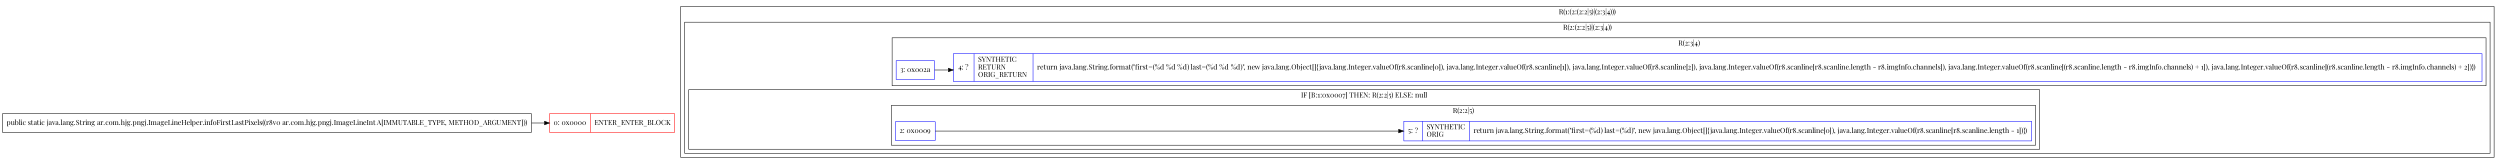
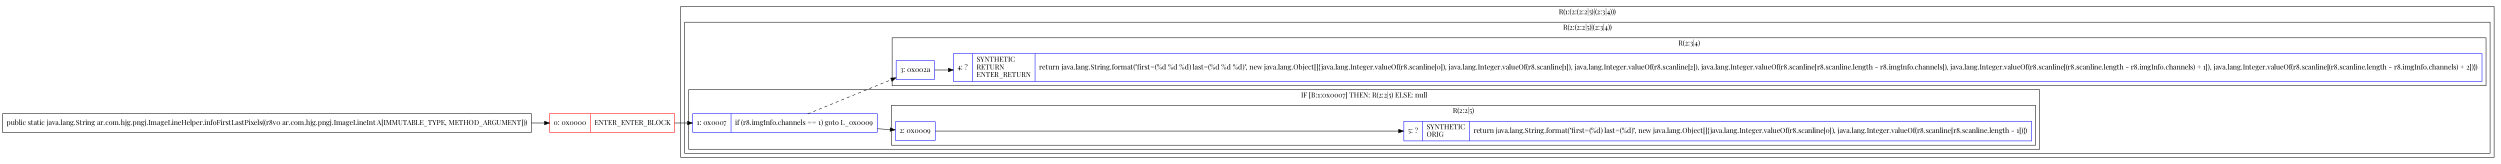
(1003, 75) -> (1004, 75)
none -> (785, 123)
